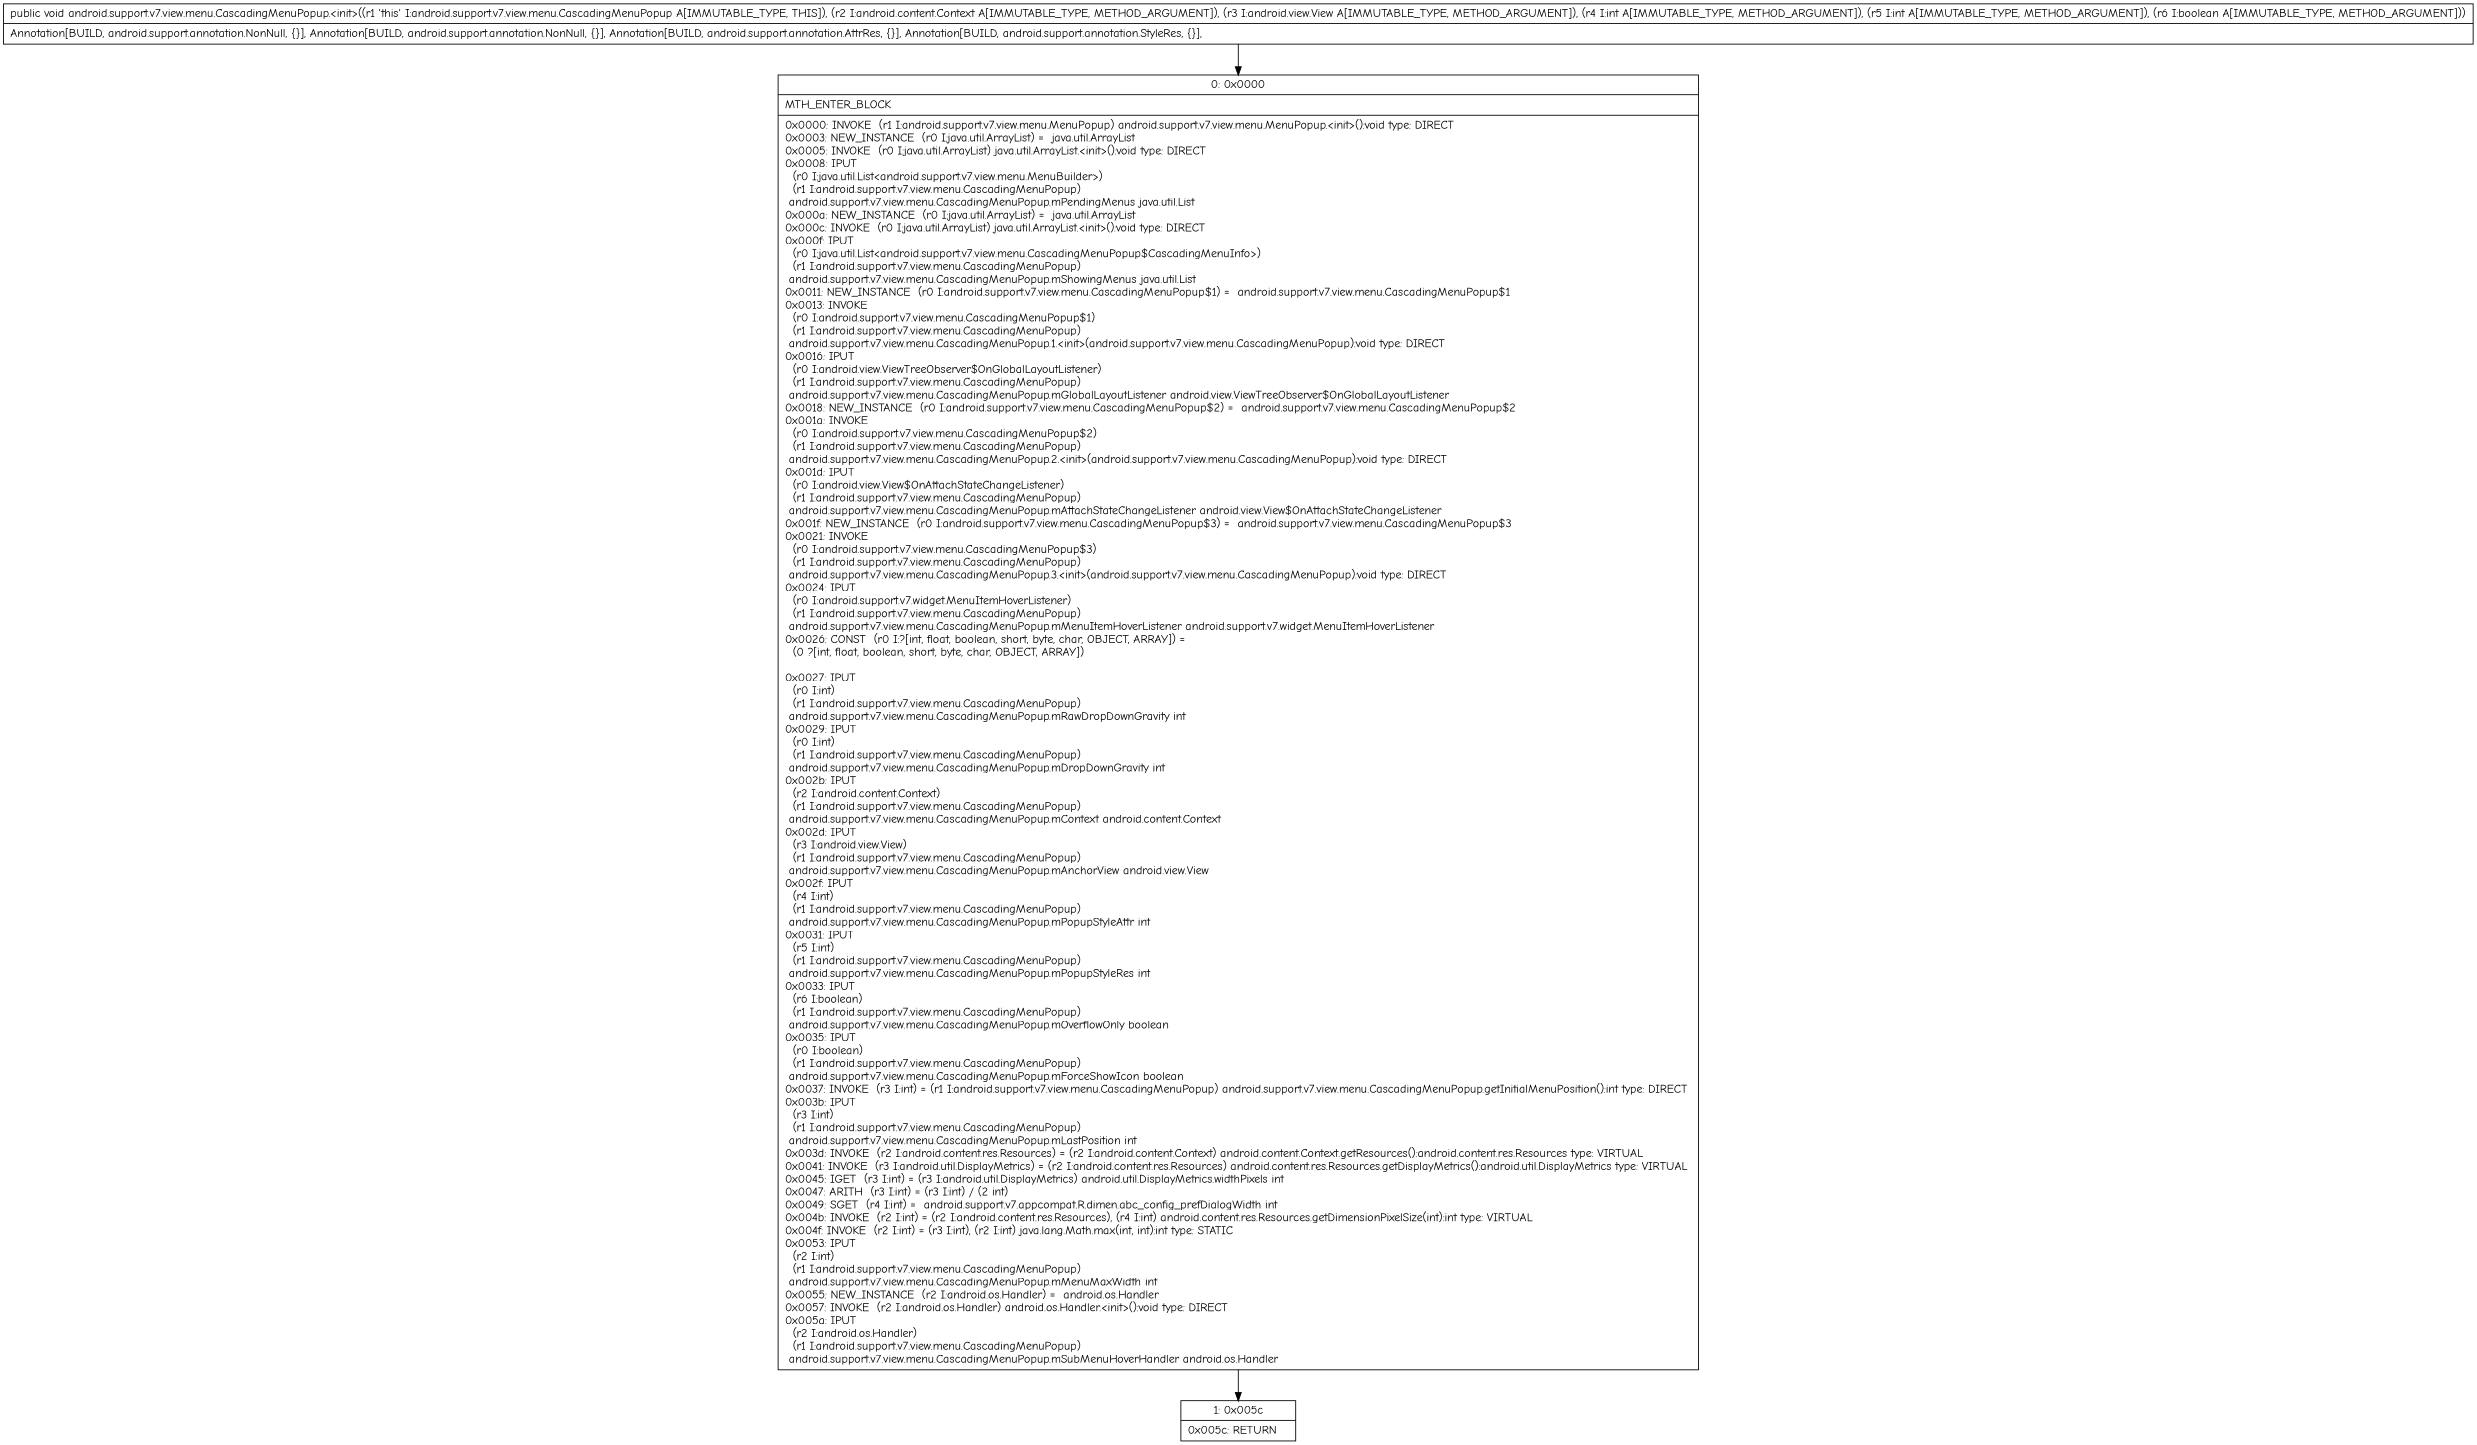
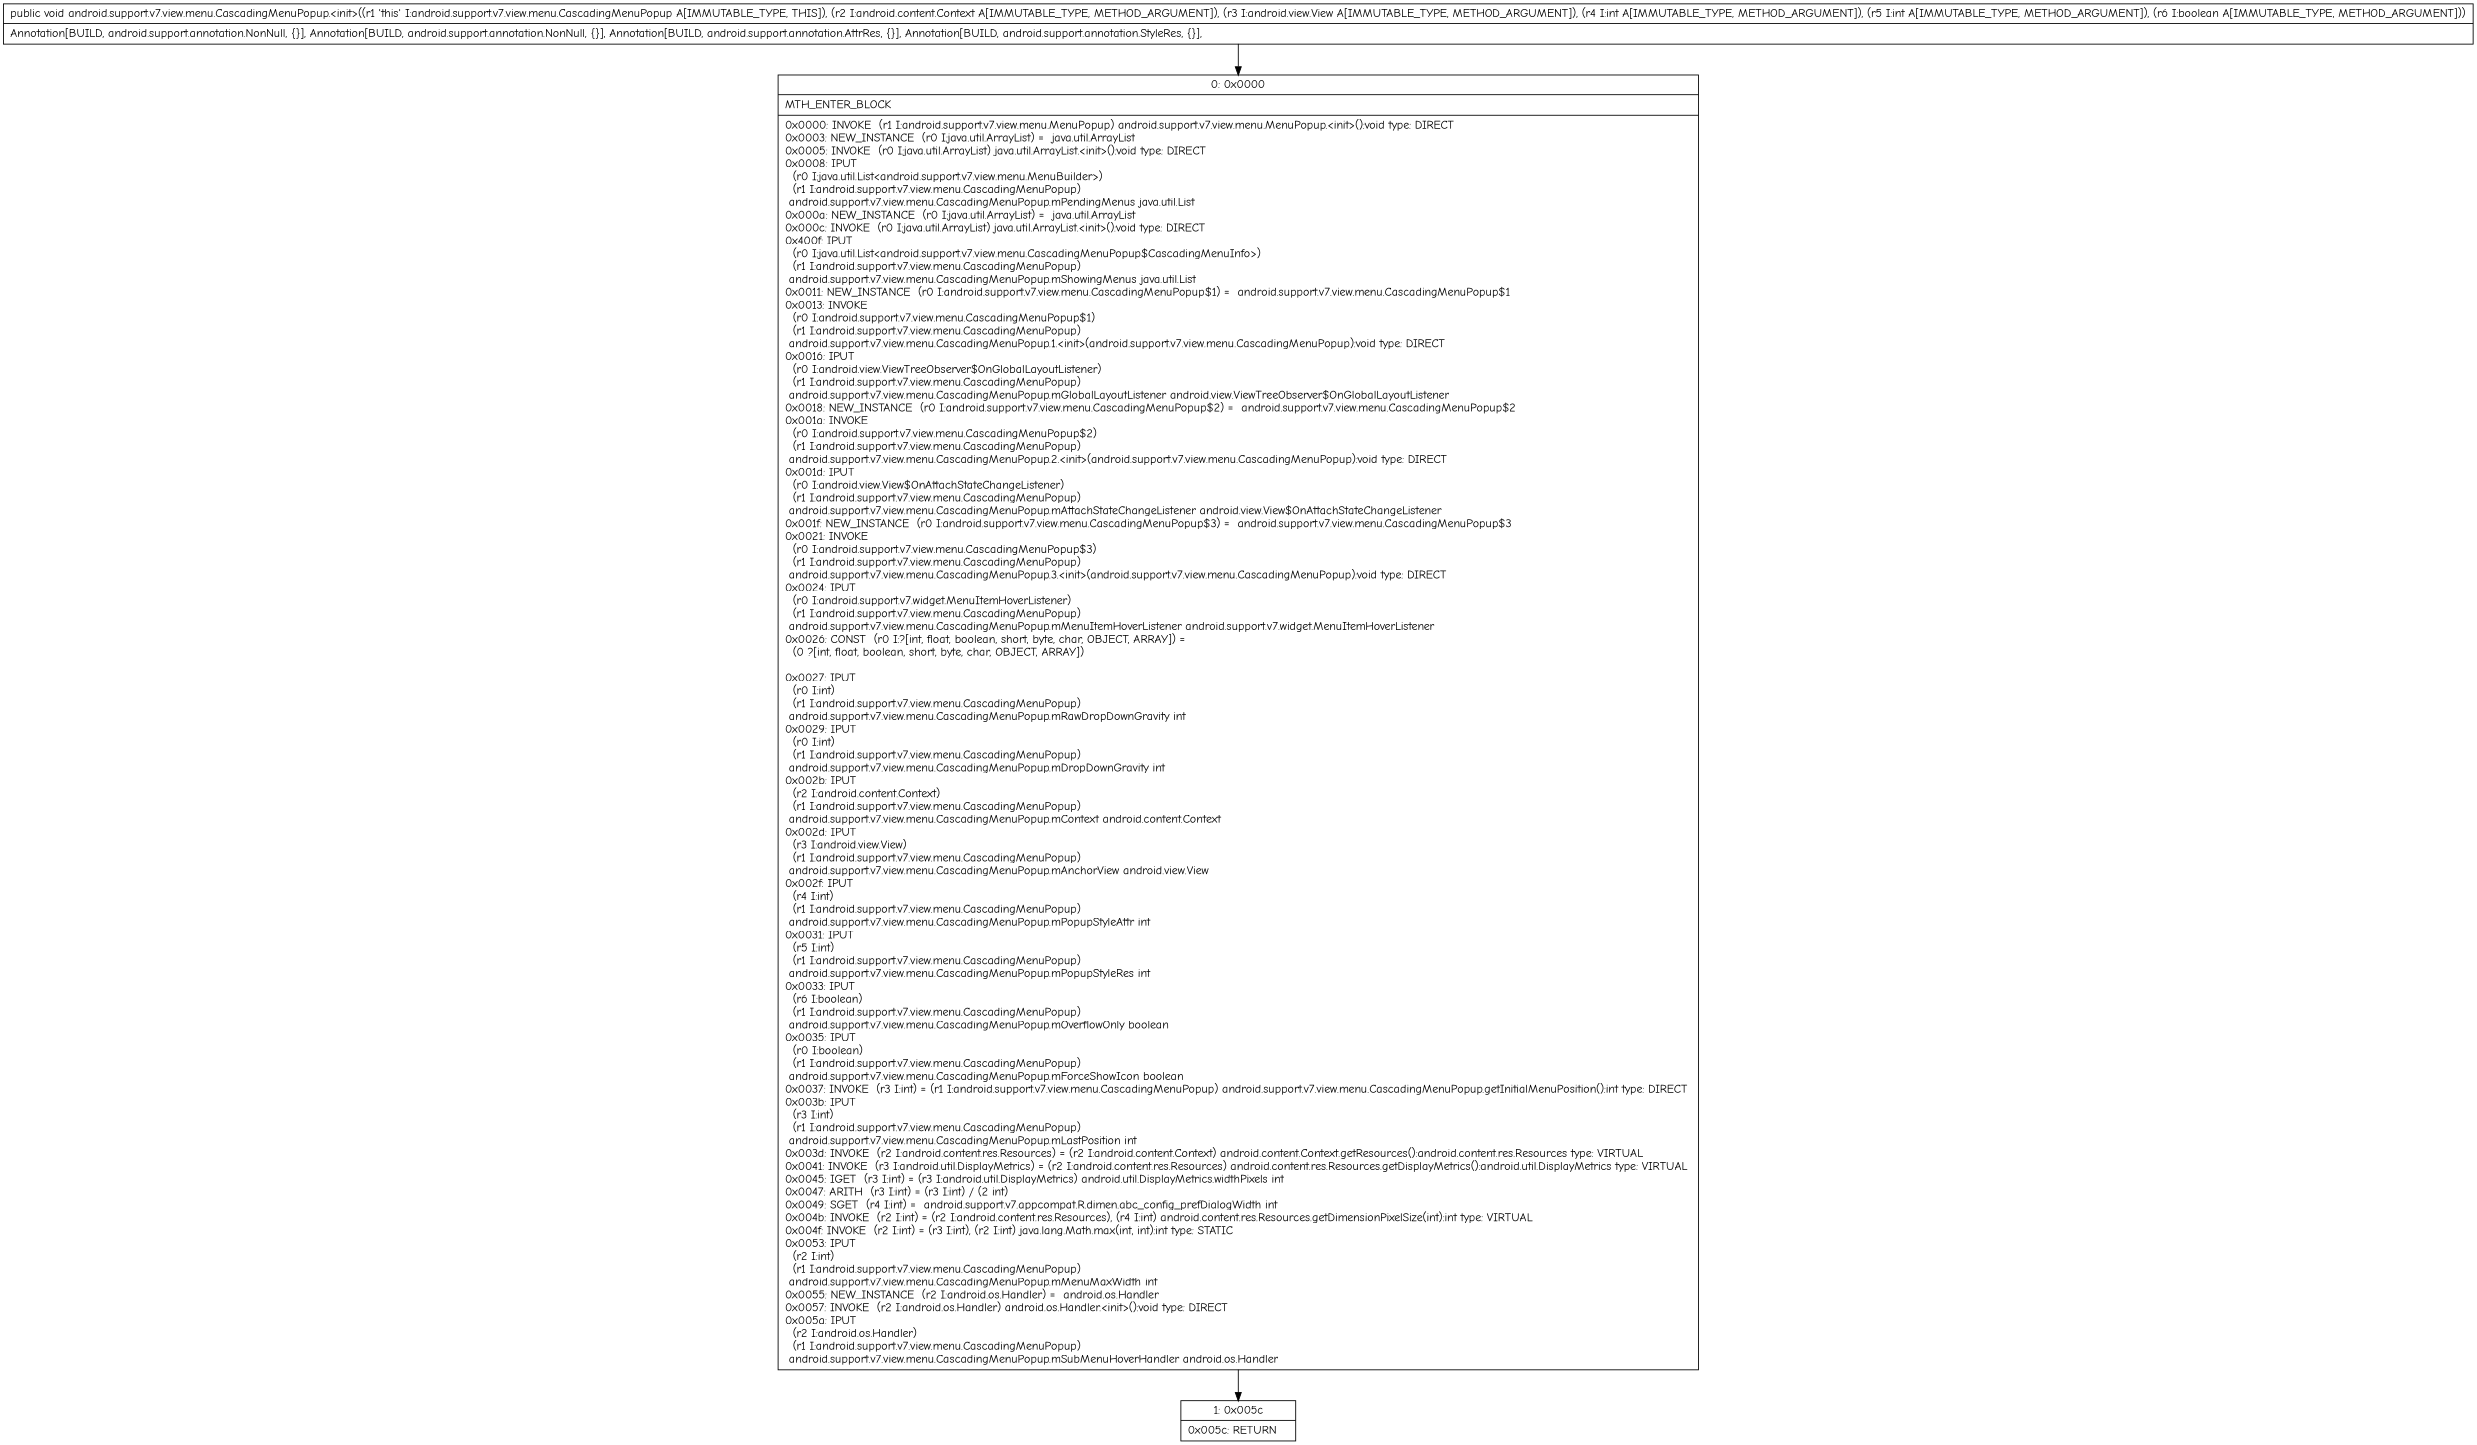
(824, 241) -> (823, 241)
